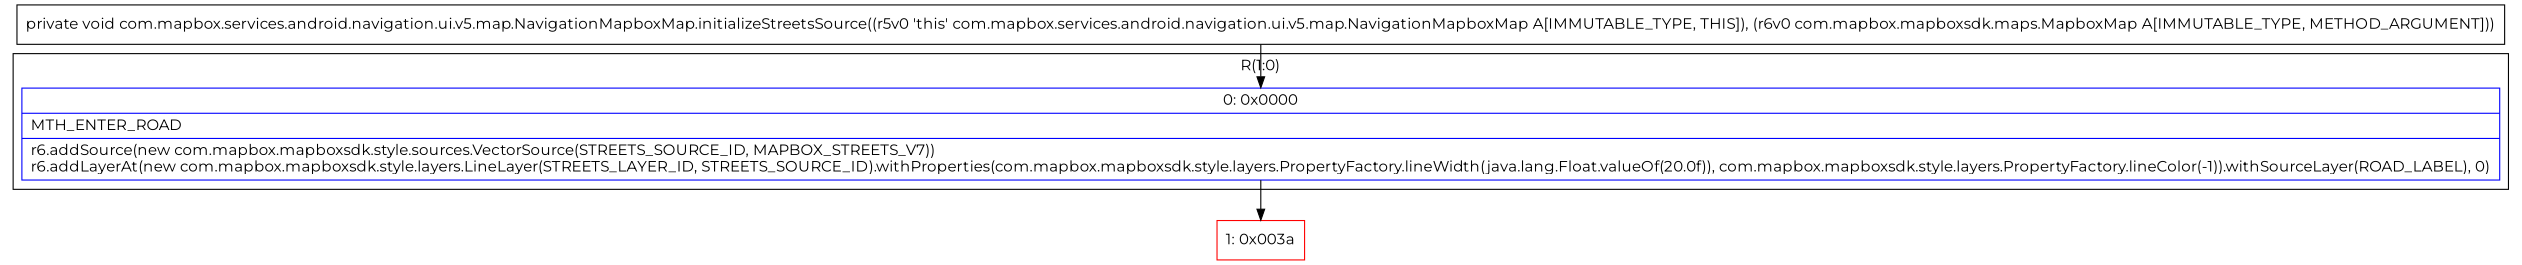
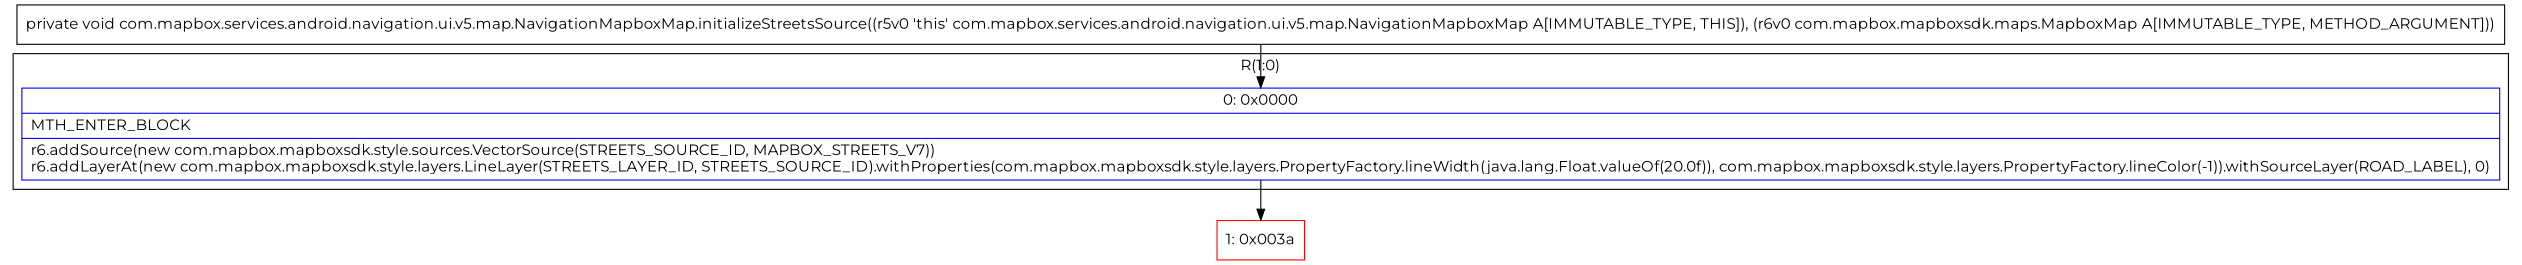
(107, 125) -> (111, 125)
